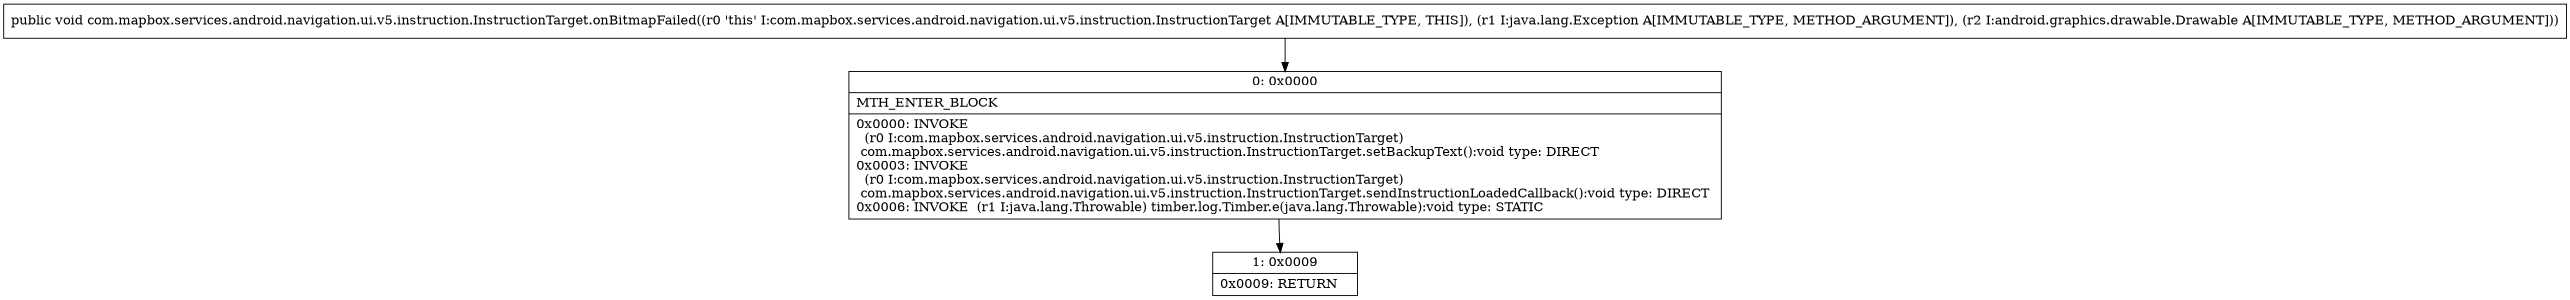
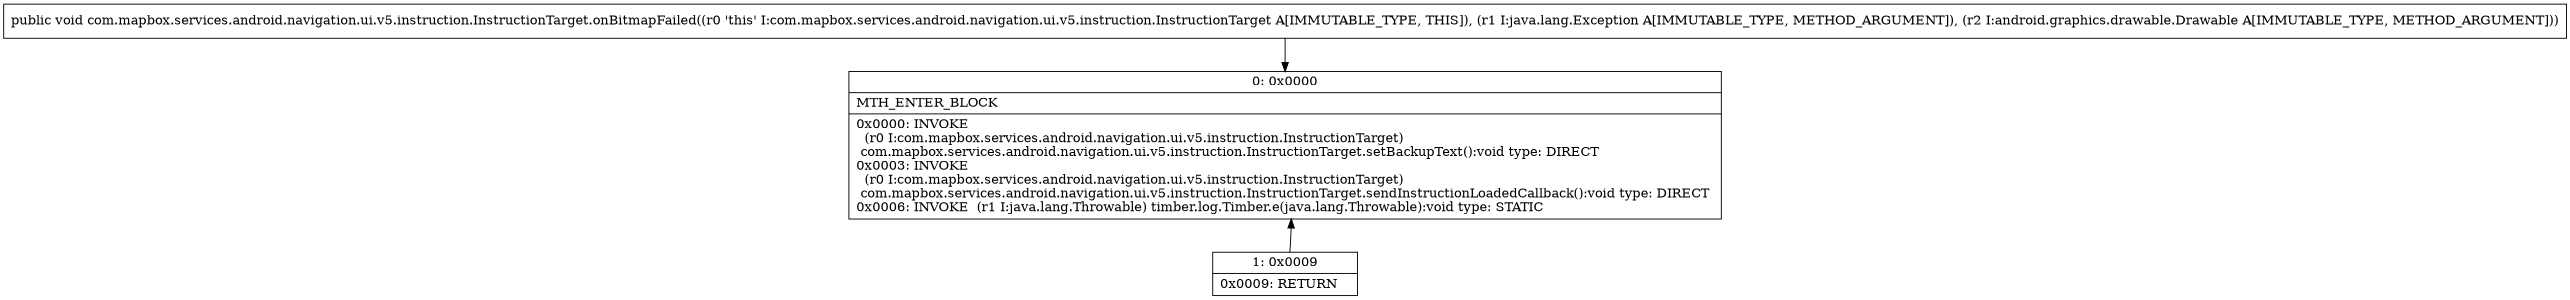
(1279, 231) -> (1291, 240)
